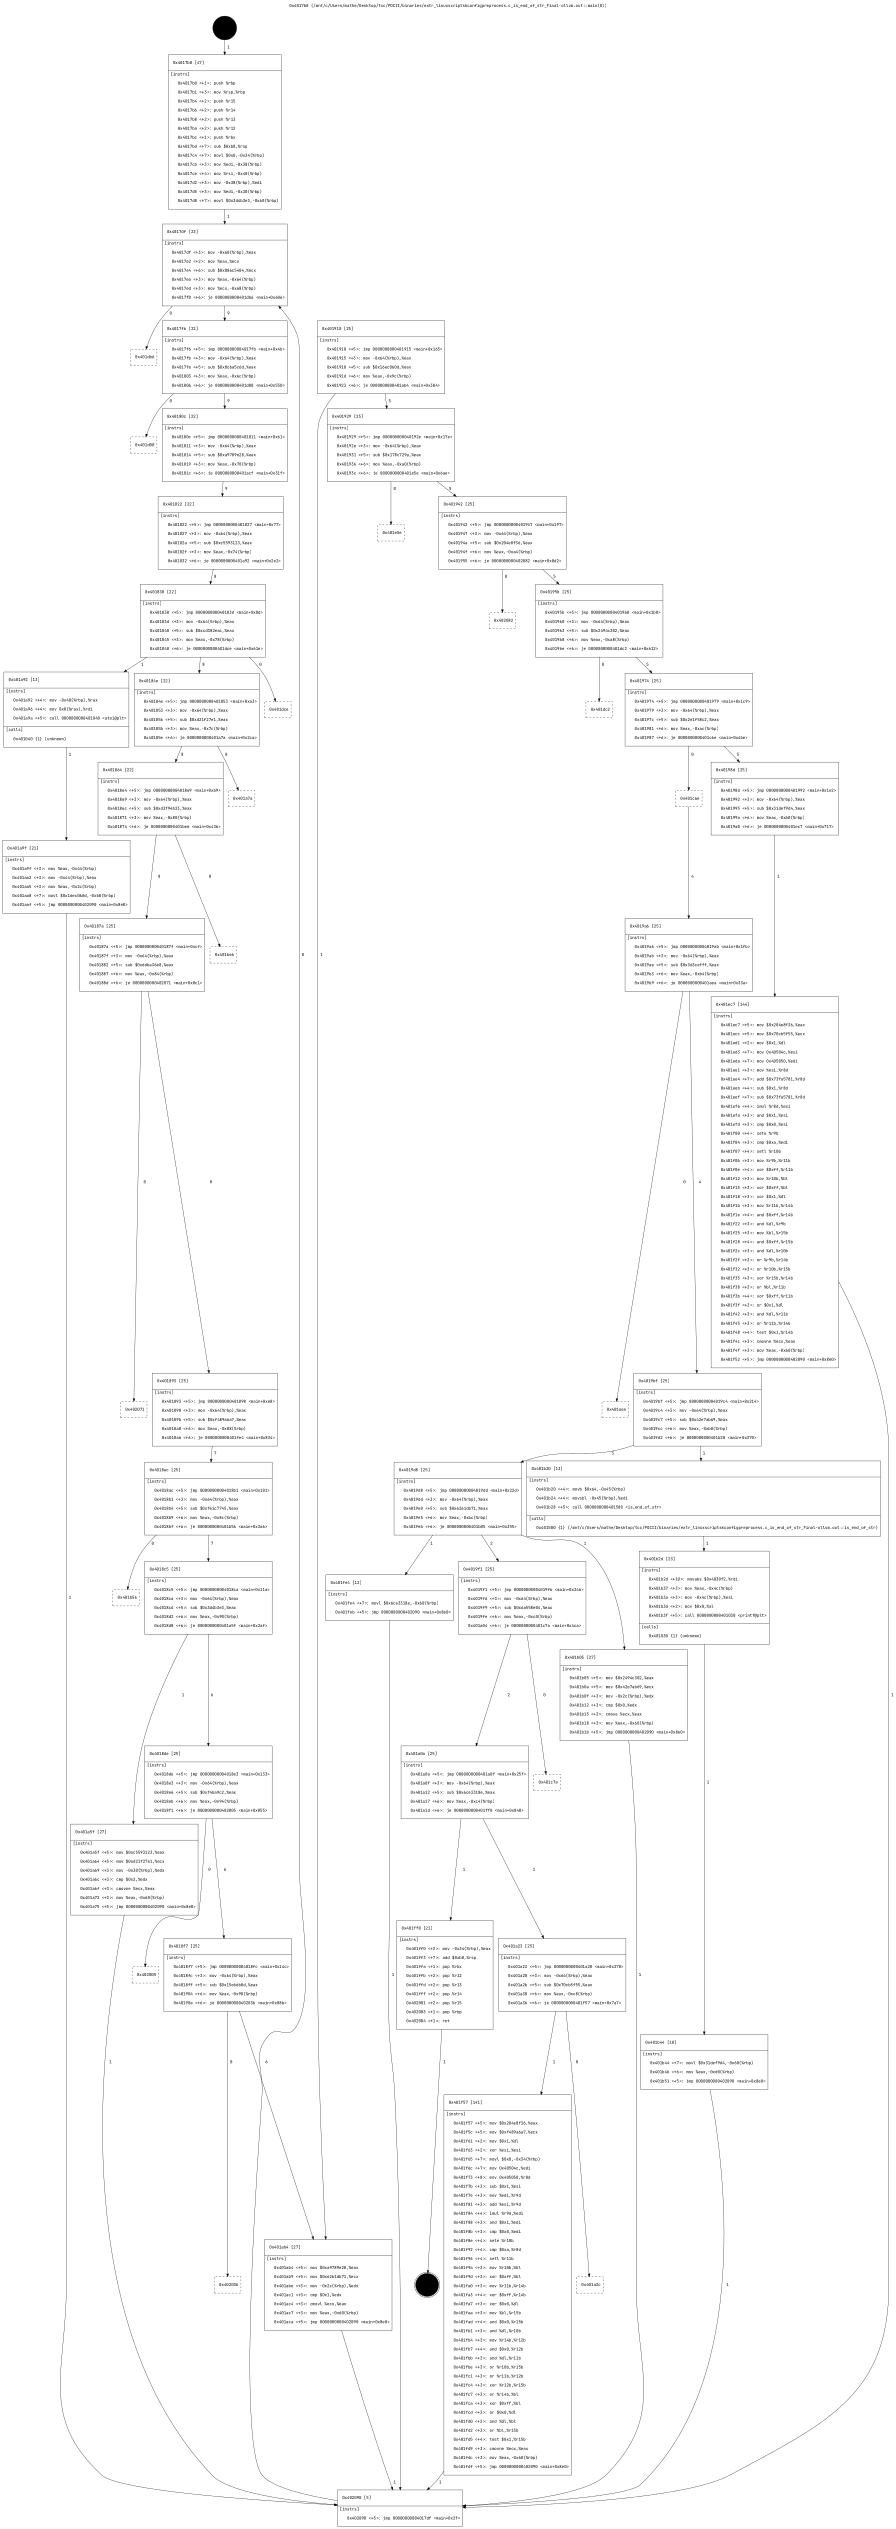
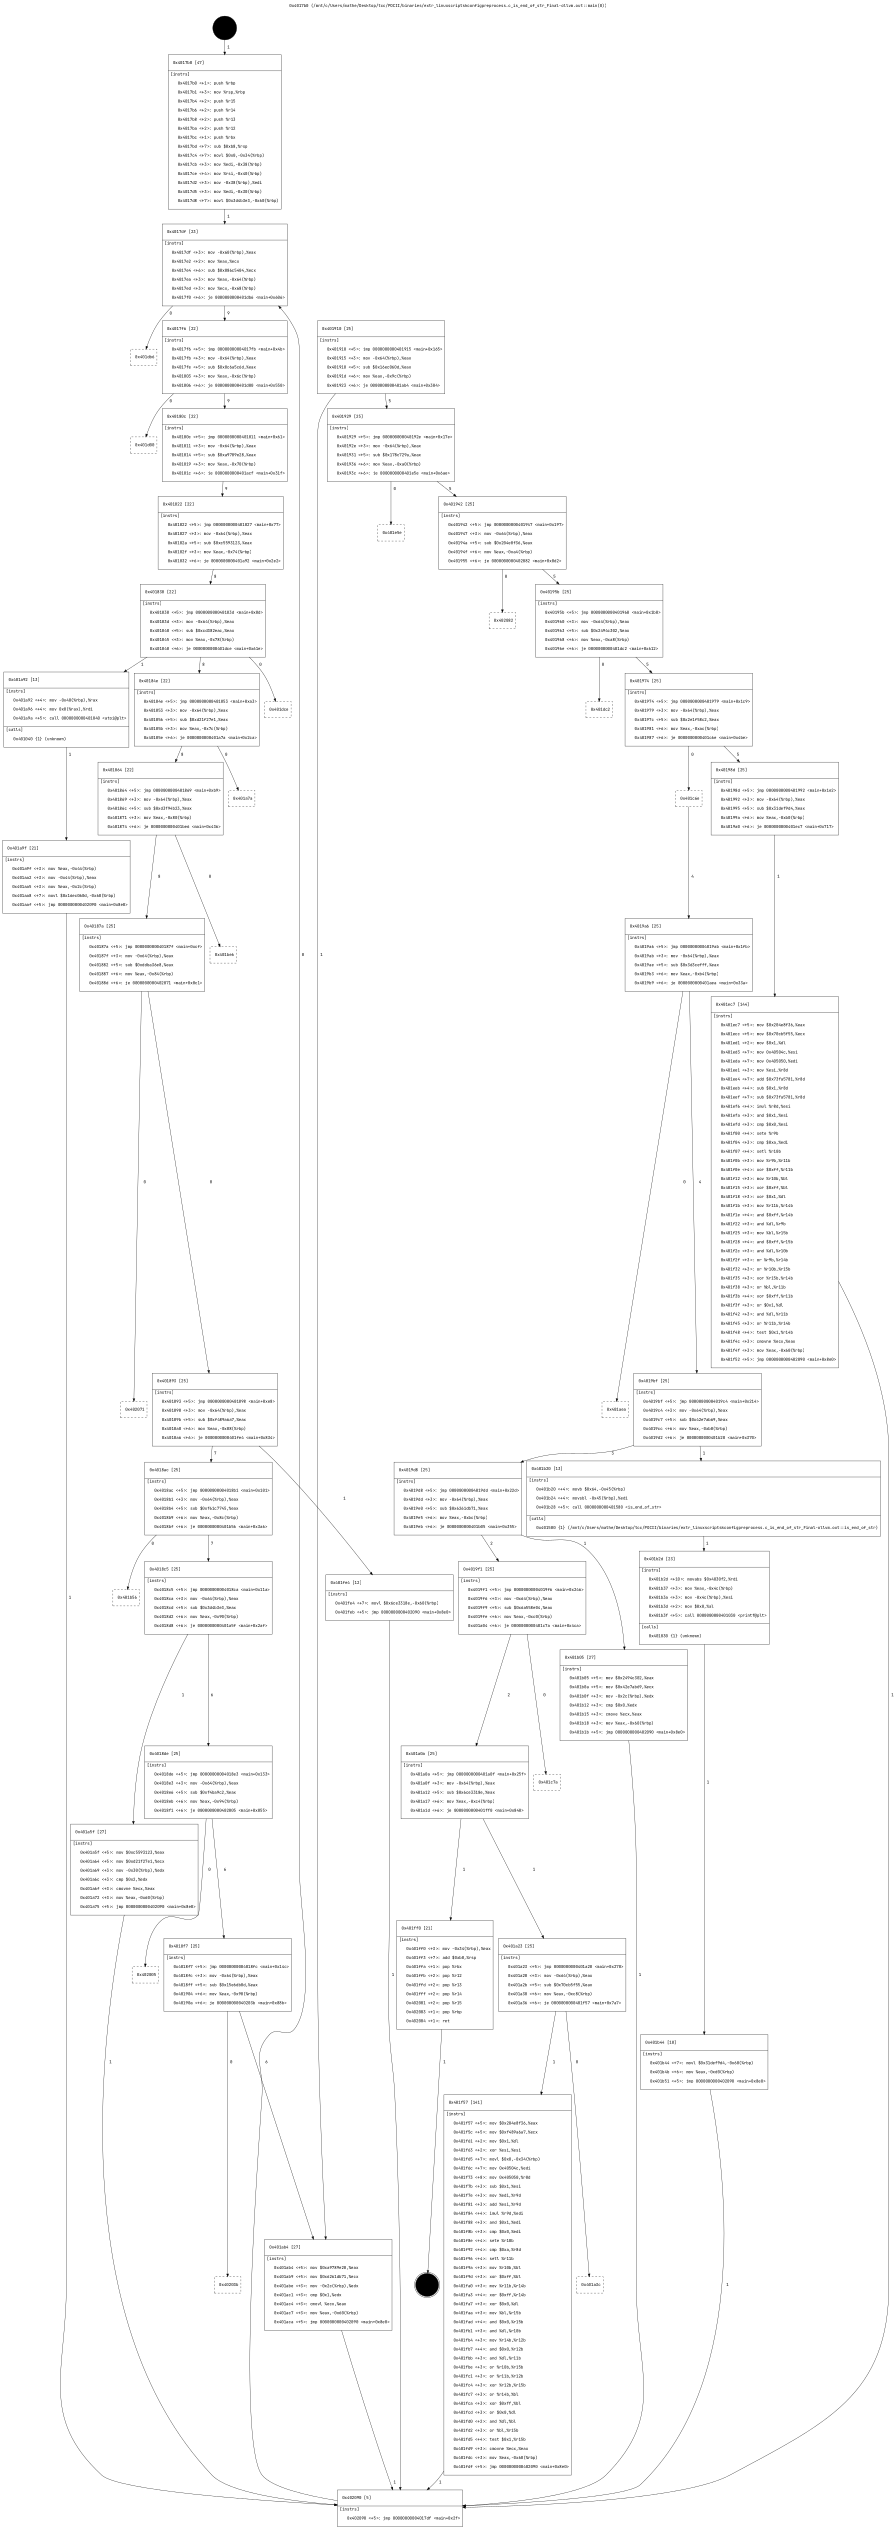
(420, 1554) -> (315, 1504)
